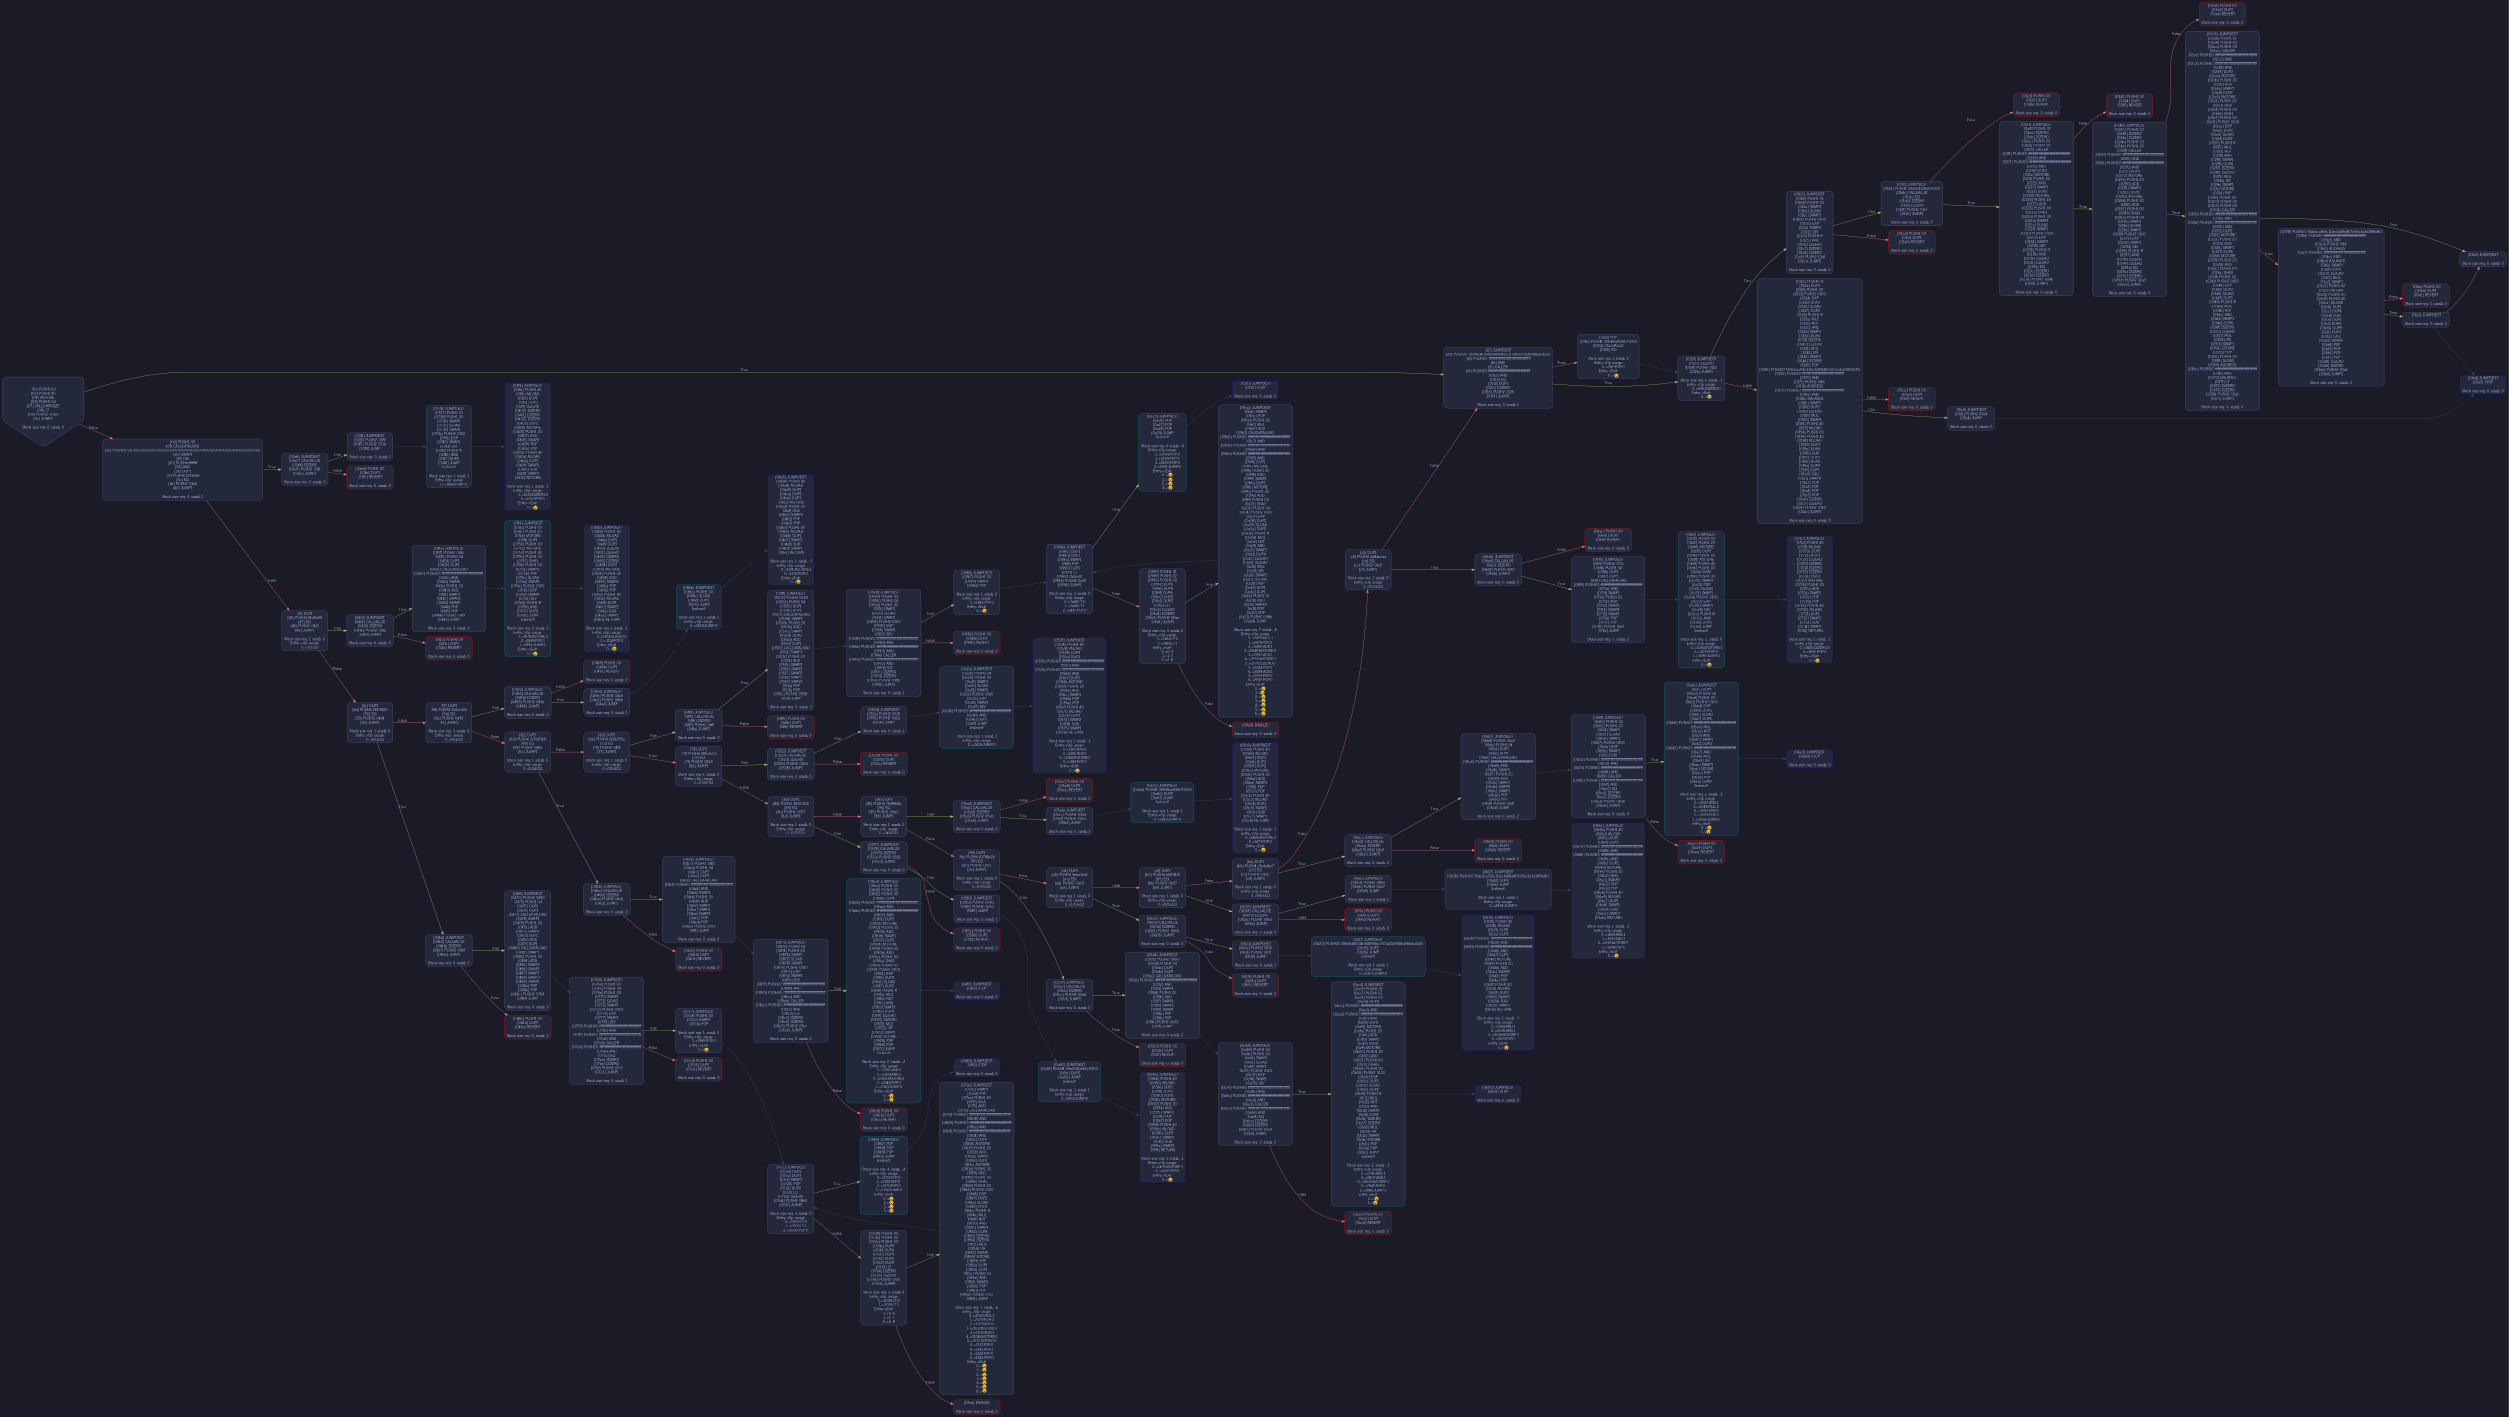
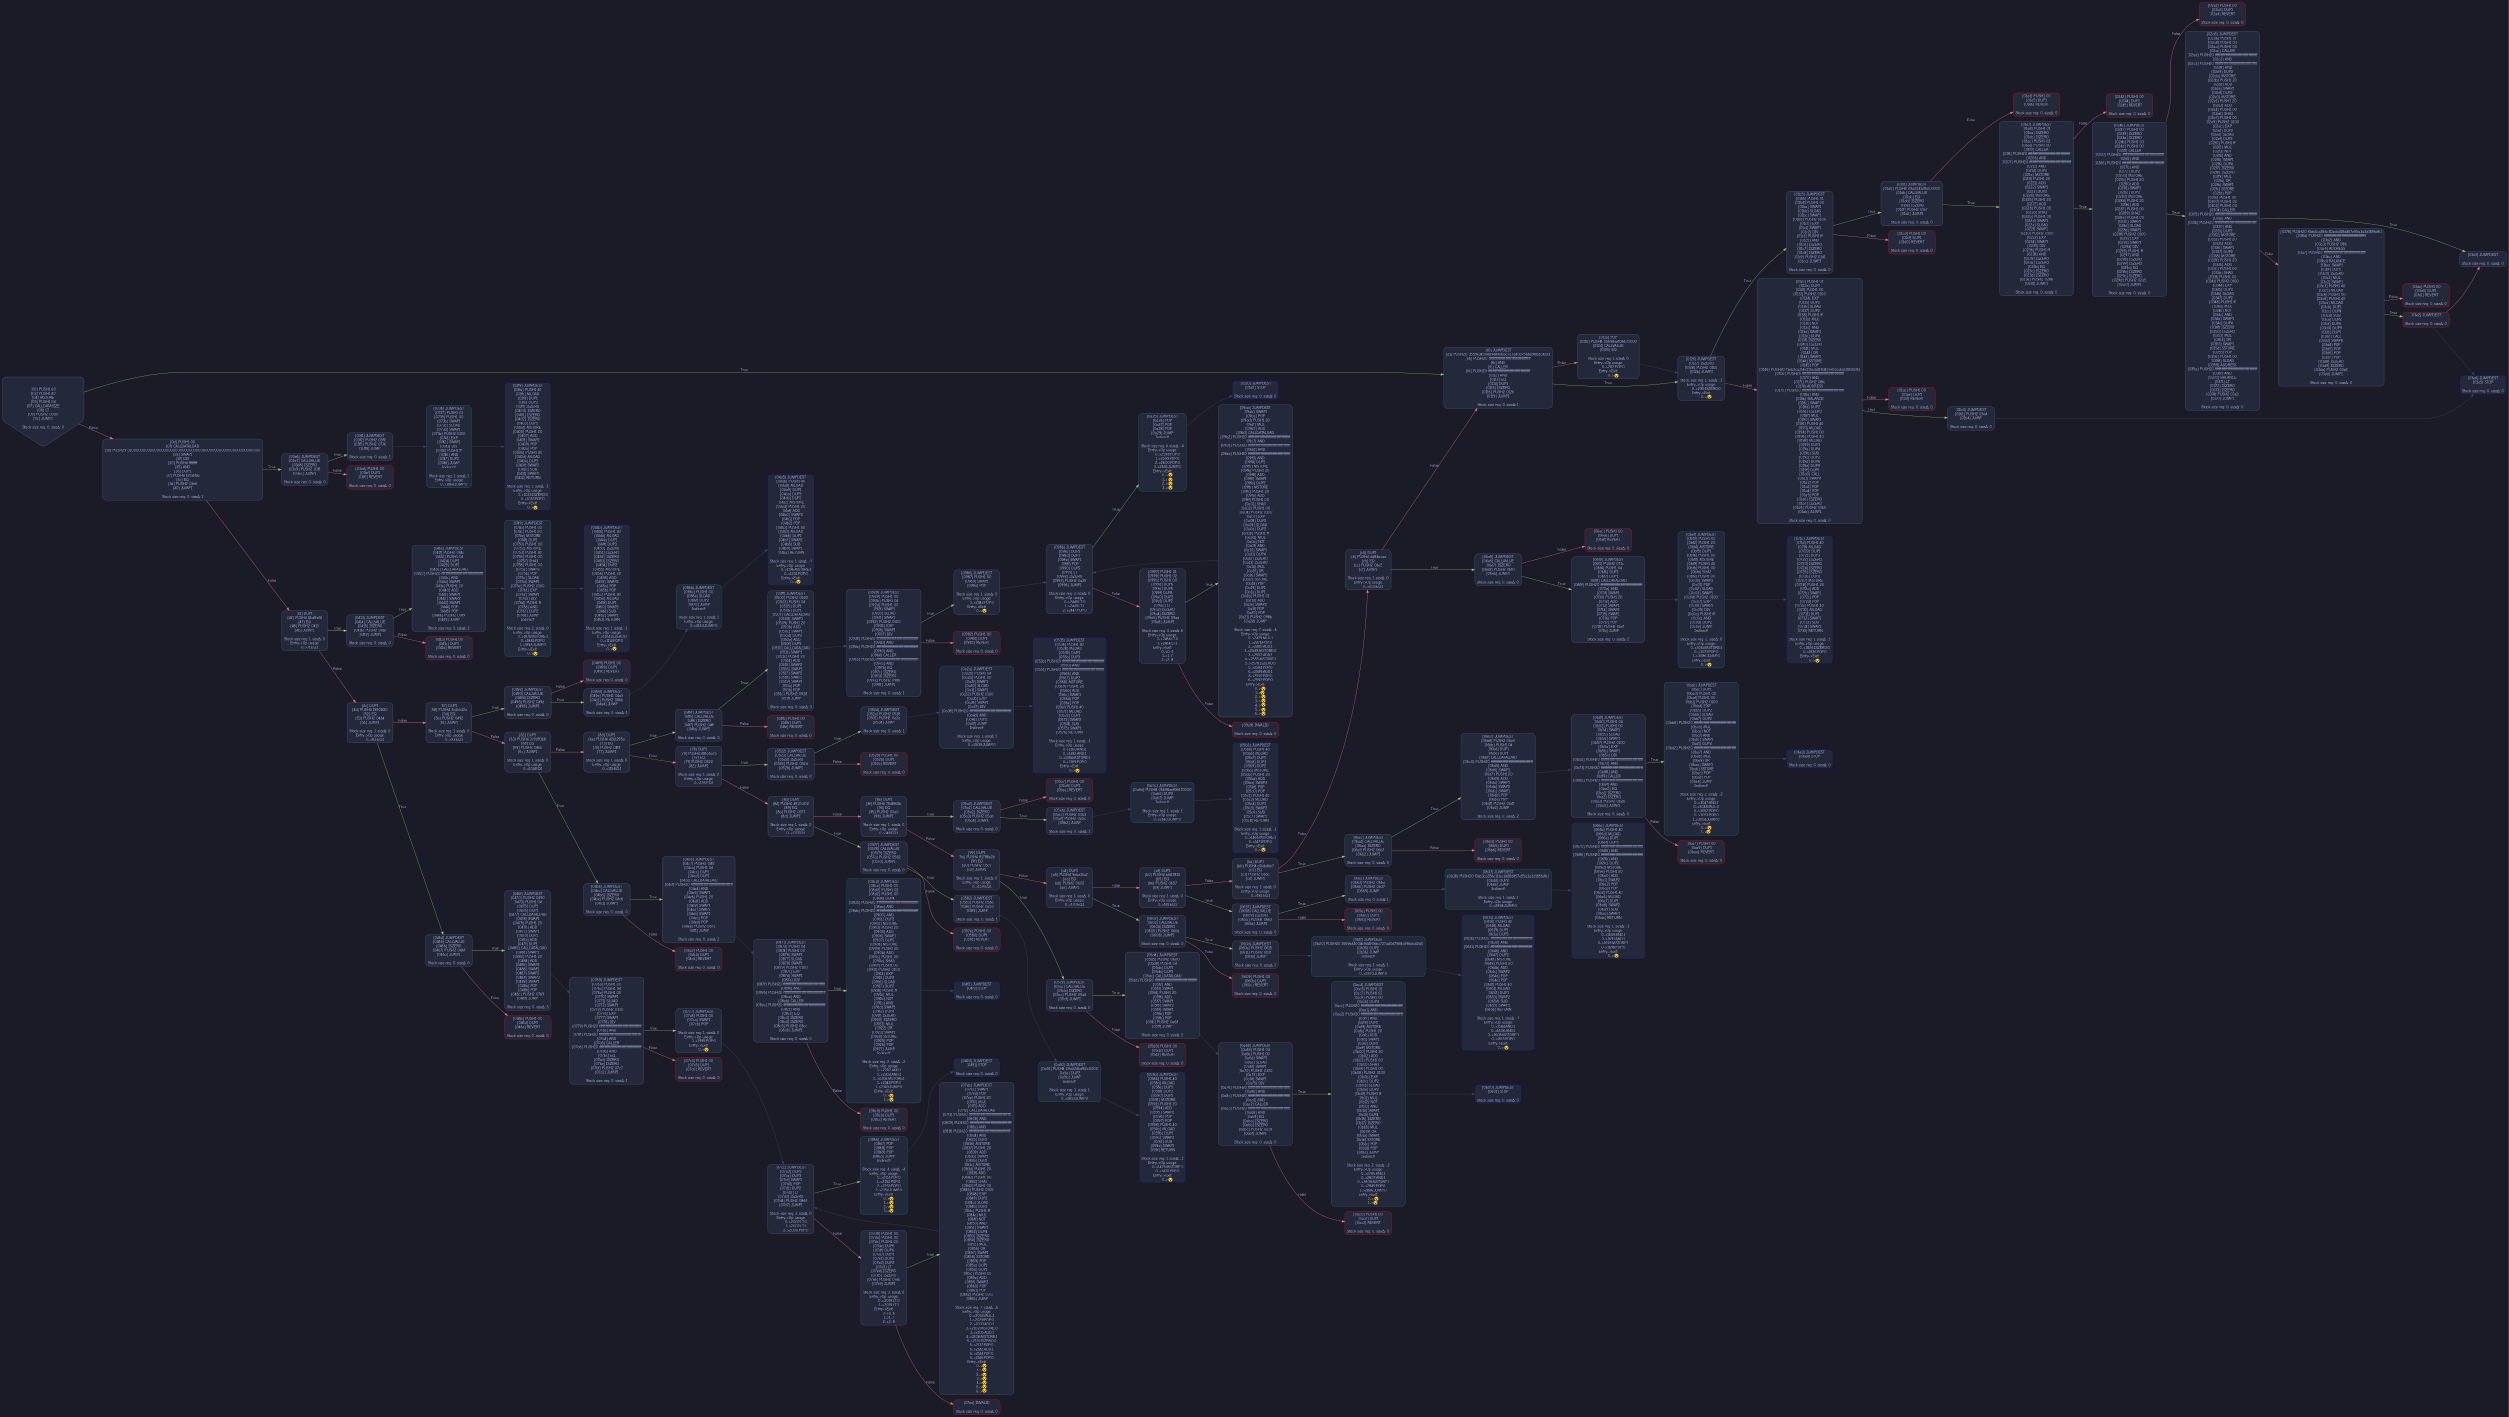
(2426, 320) -> (2426, 320)
